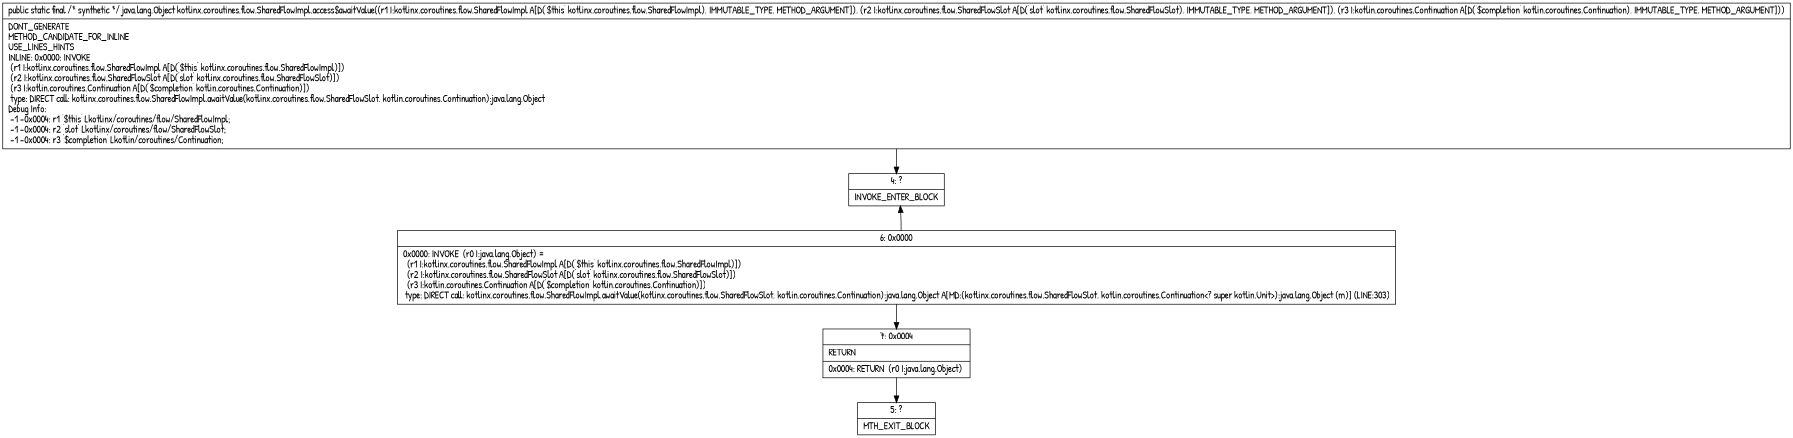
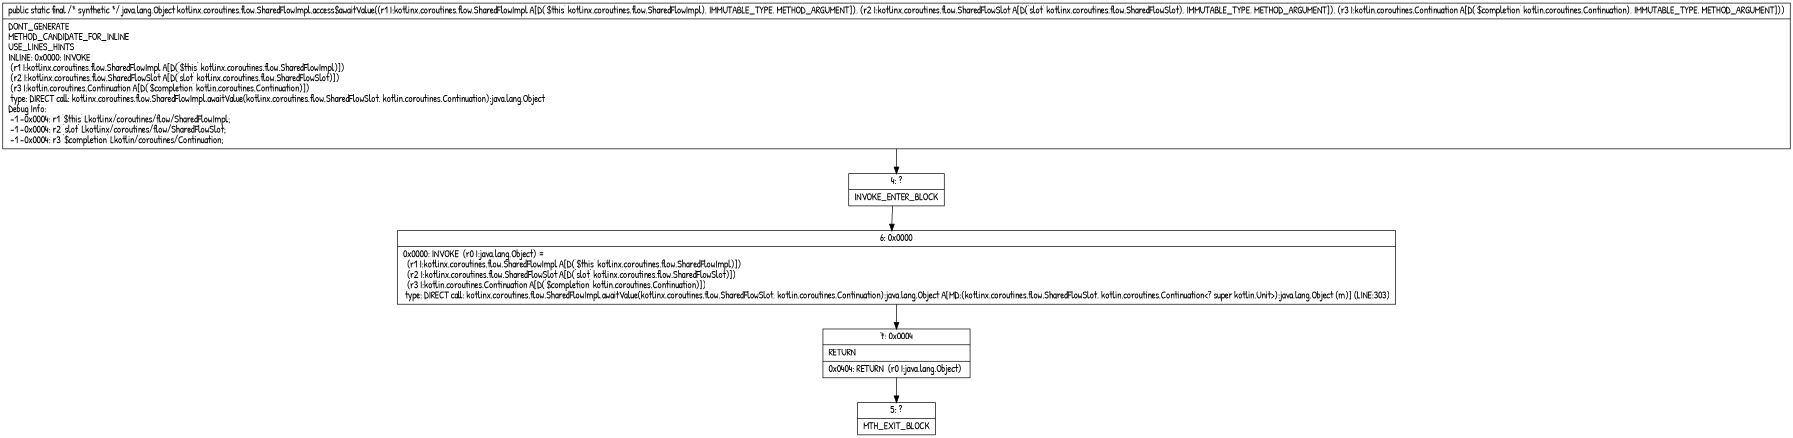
(901, 222) -> (892, 215)
(896, 369) -> (896, 369)
